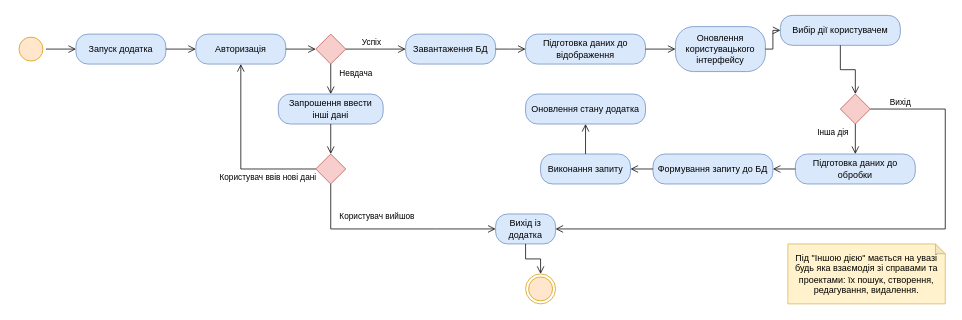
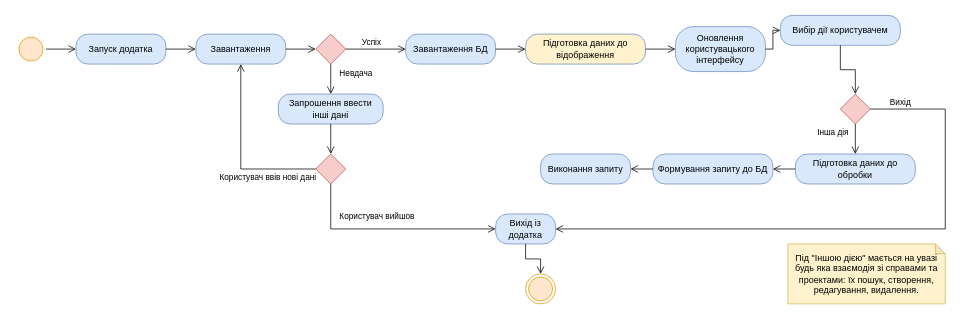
(240, 49) -> (240, 49)
(585, 49) -> (585, 49)
(585, 109) -> none
(585, 140) -> none
